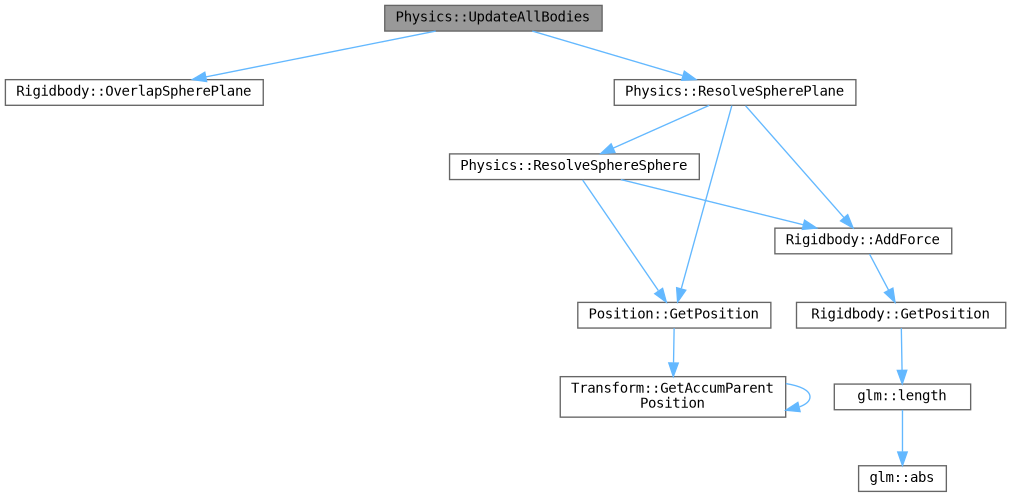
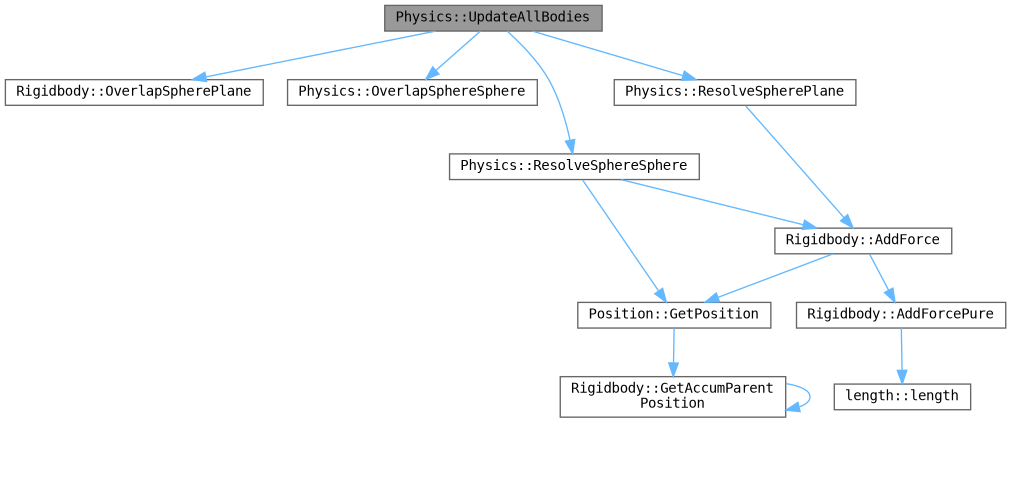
none -> (412, 92)
(661, 127) -> (549, 80)
(708, 193) -> (775, 276)
(901, 315) -> (901, 315)
(673, 397) -> (673, 397)
(902, 397) -> (902, 397)
(902, 479) -> none
